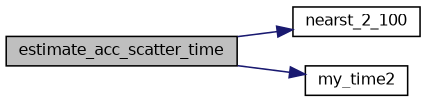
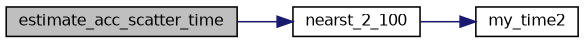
(264, 69) -> (440, 22)
